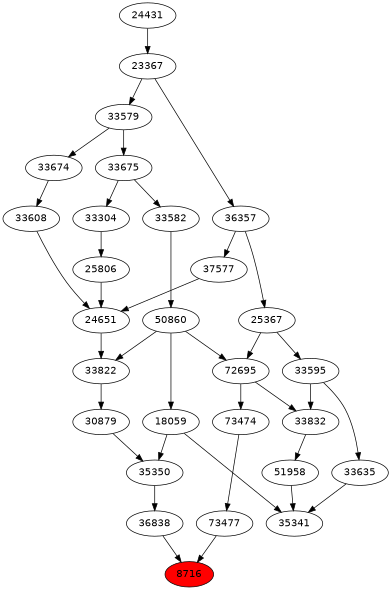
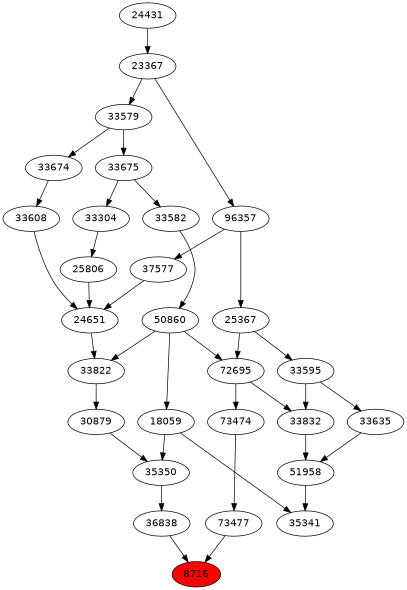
(241, 219) -> (241, 219)
(330, 496) -> (344, 445)
